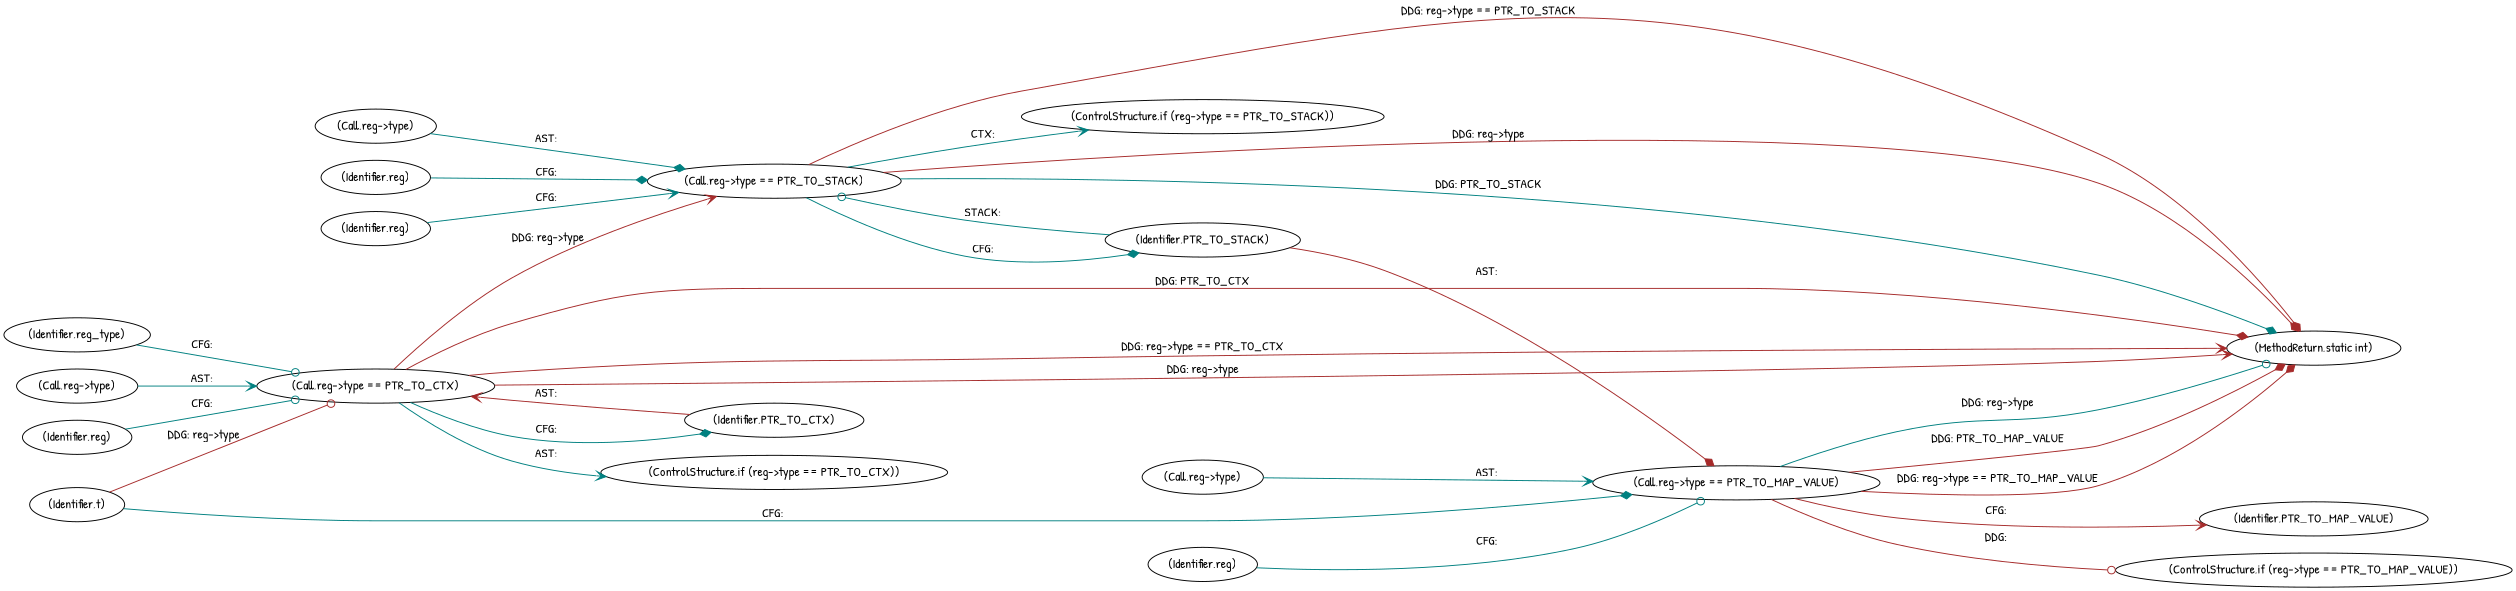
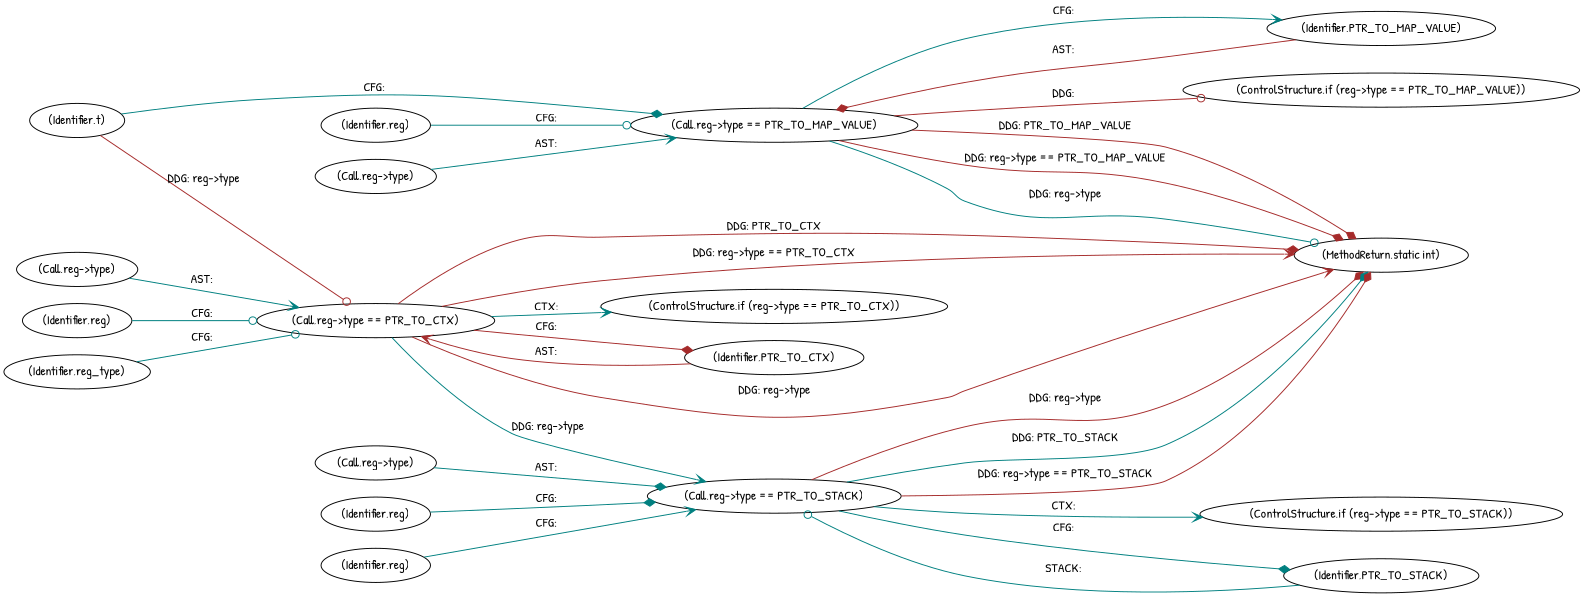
(539, 264) -> (529, 439)
(1509, 329) -> (1071, 68)
(552, 441) -> (578, 340)
(548, 454) -> (548, 307)
(1995, 525) -> (1030, 27)
